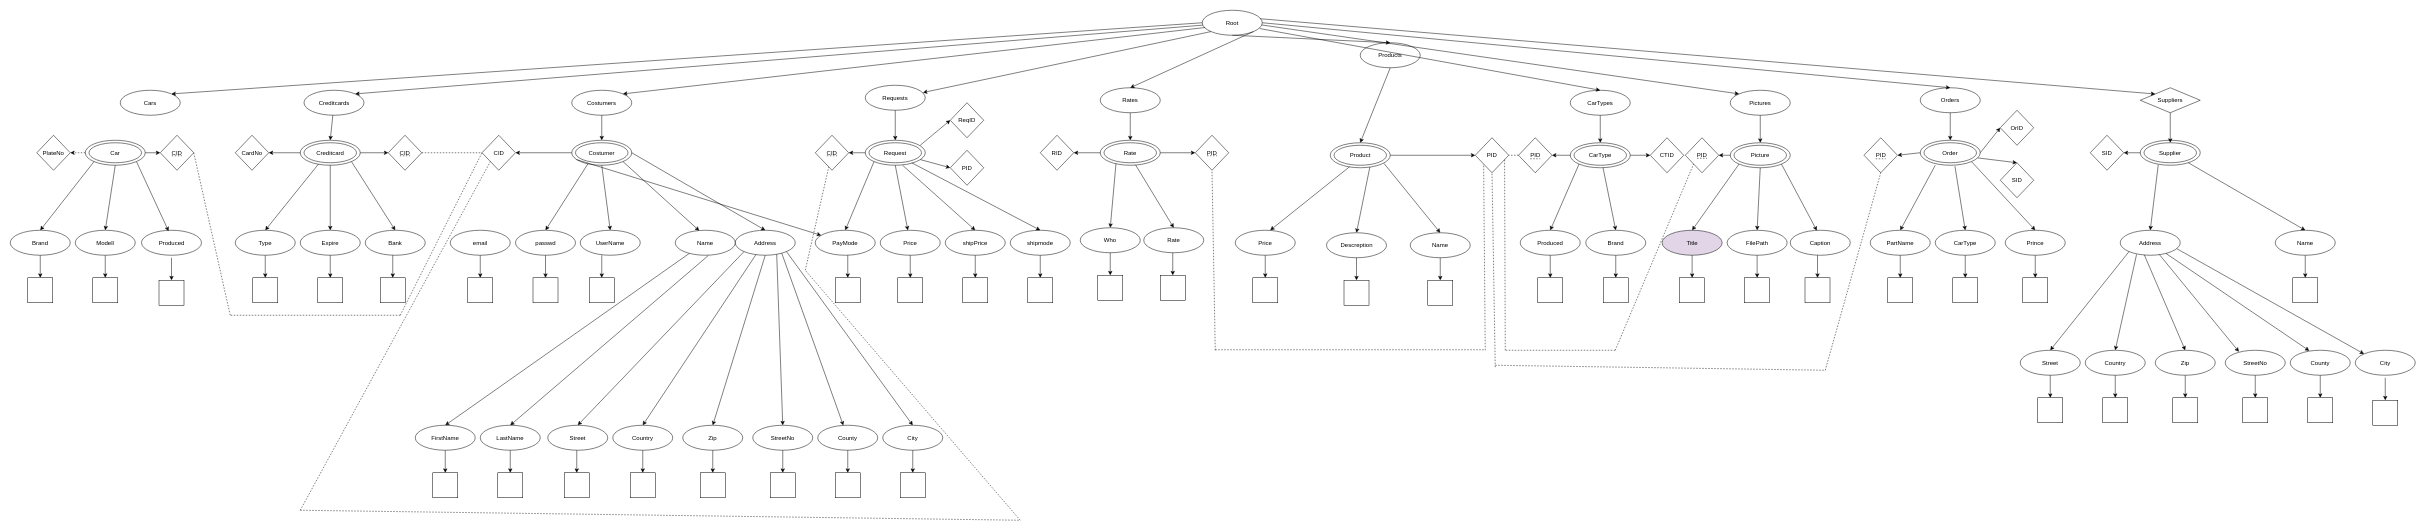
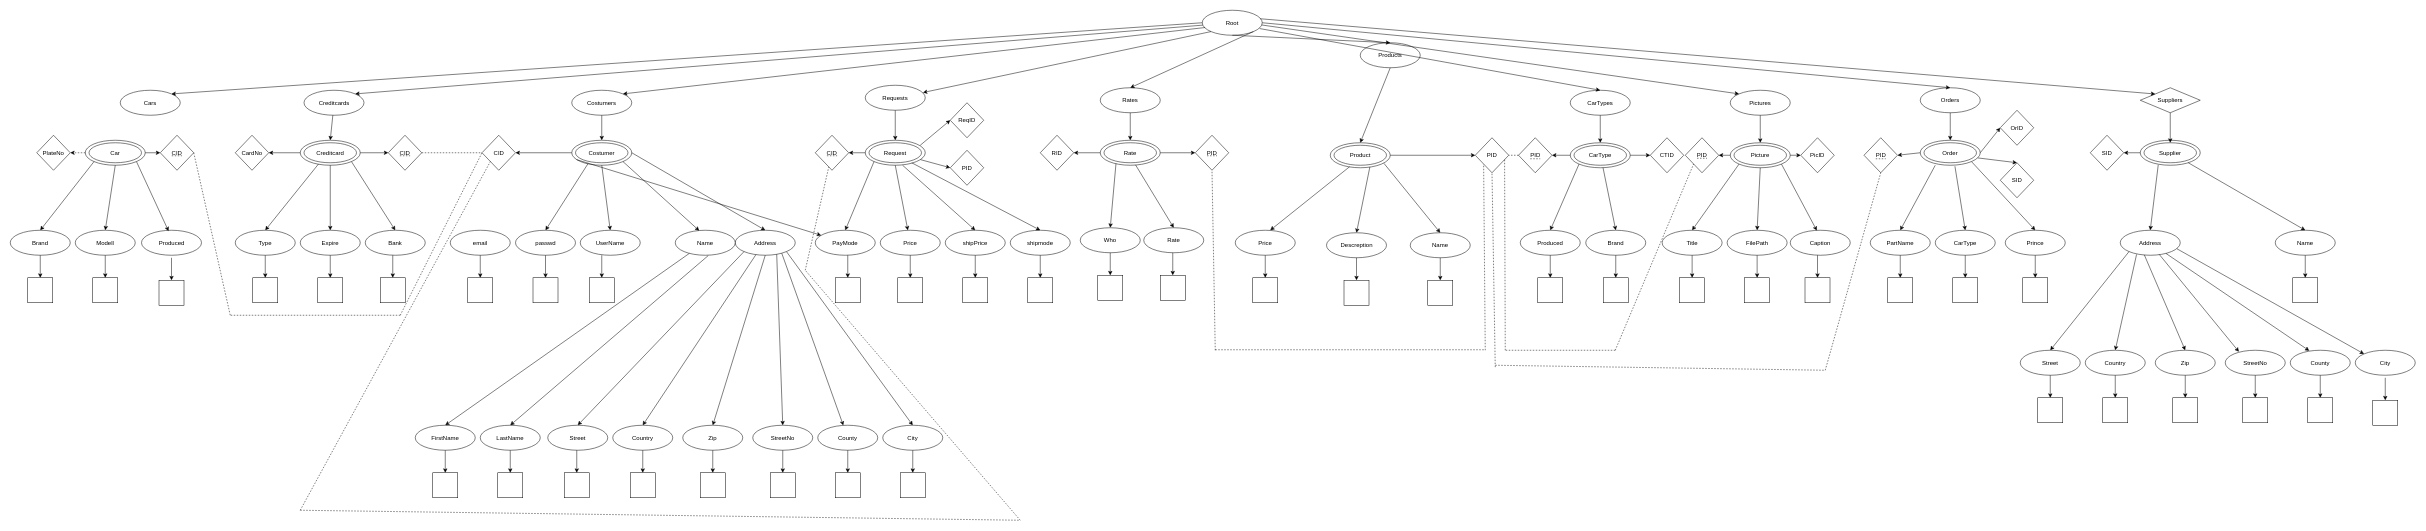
none -> (1797, 155)
none -> (1818, 155)
(1692, 243) -> (1692, 243)
